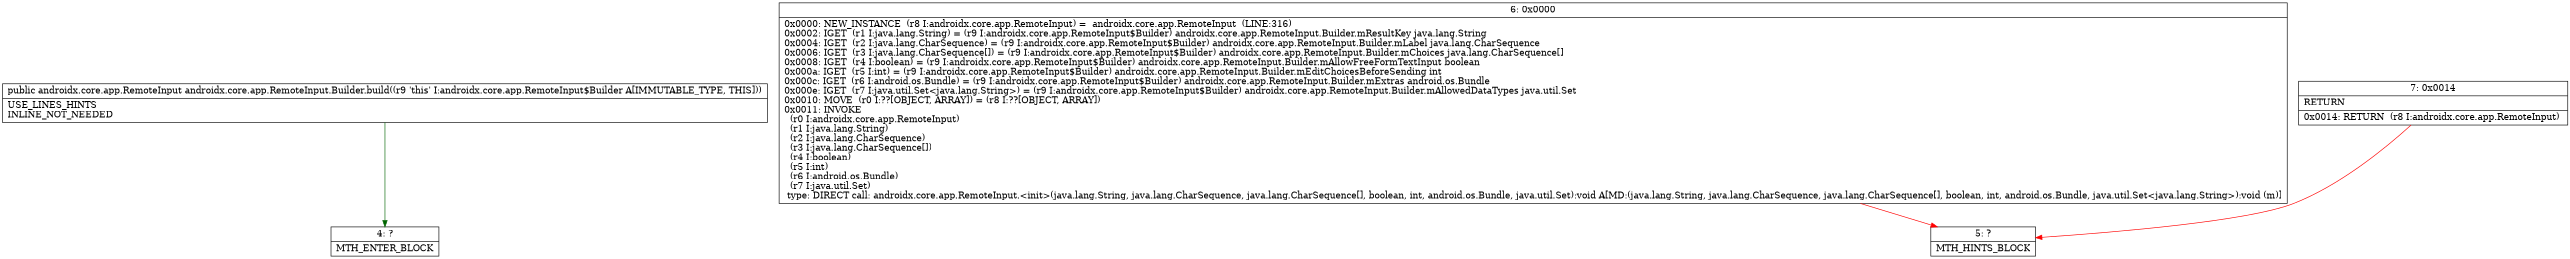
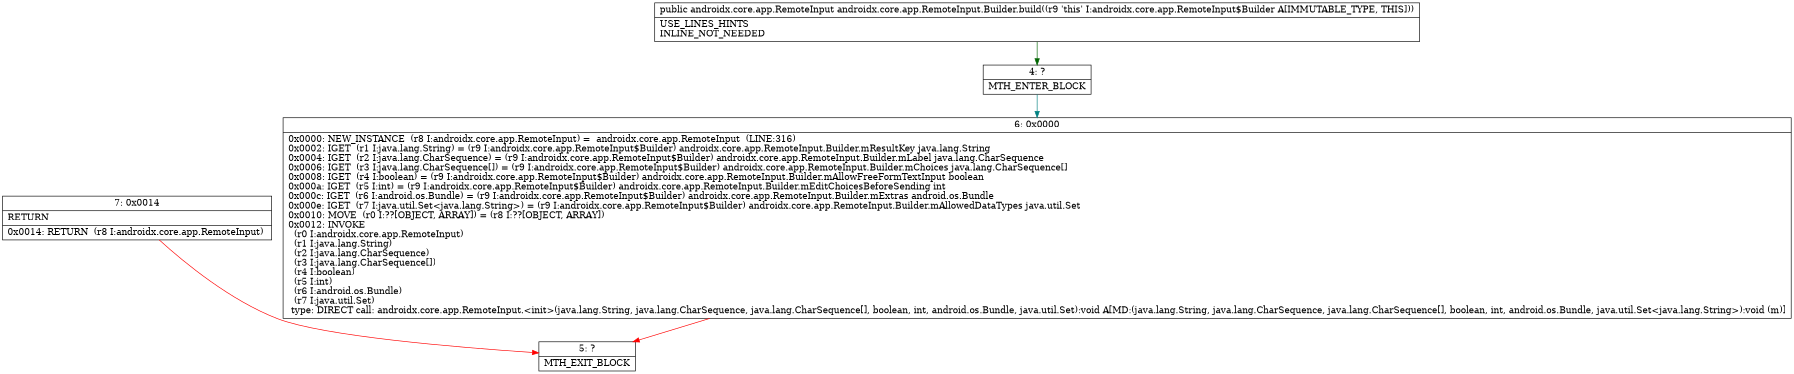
none -> (1037, 103)
(826, 110) -> (330, 225)
(1983, 248) -> (587, 363)
